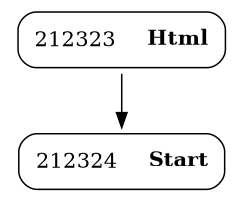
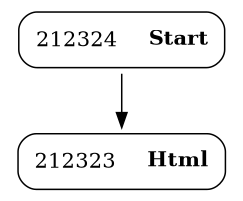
(122, 93) -> (122, 93)
